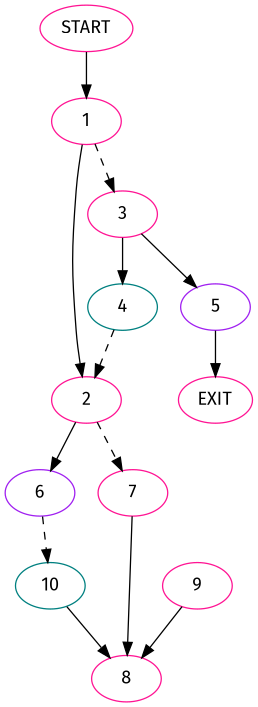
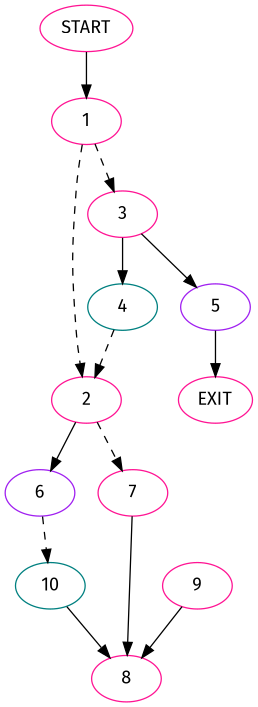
(73, 254) -> (73, 254)
